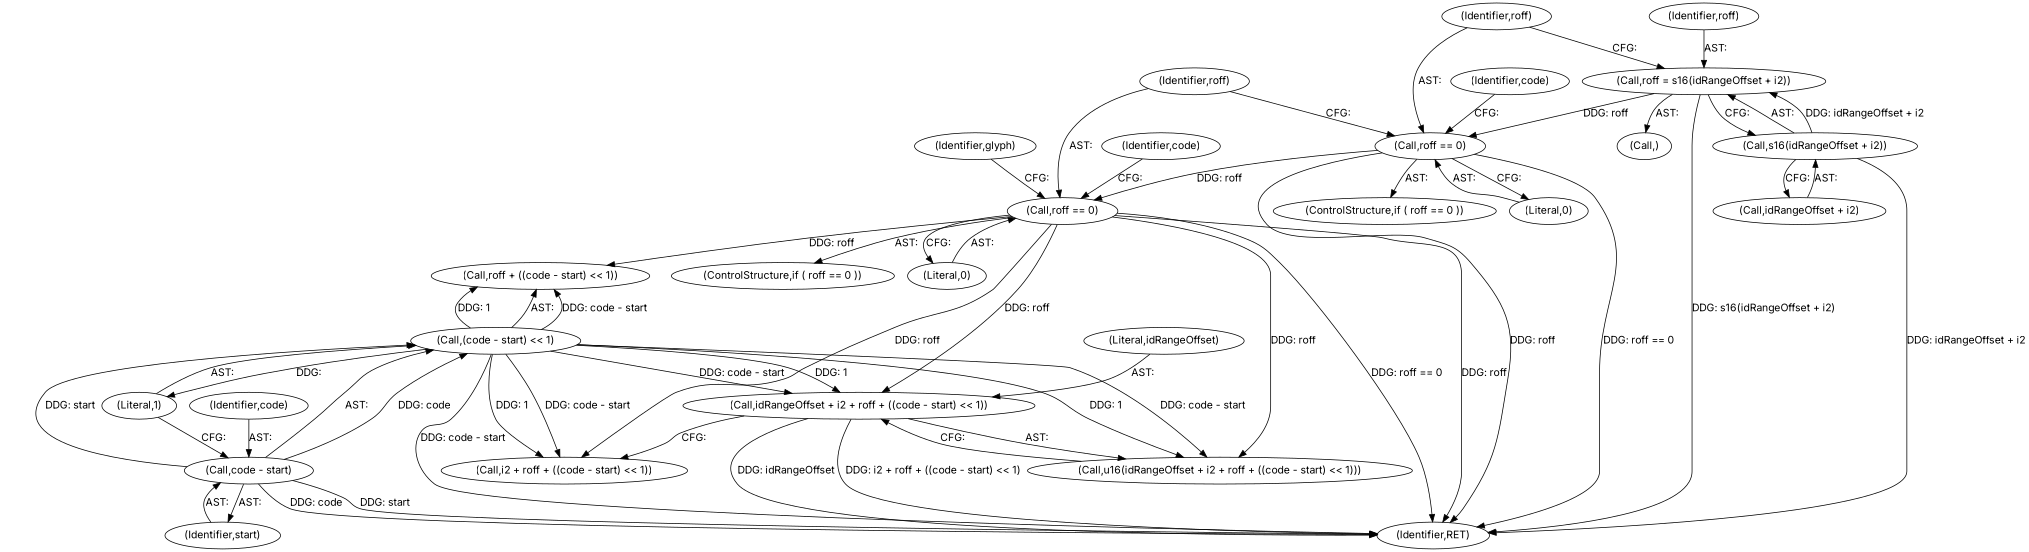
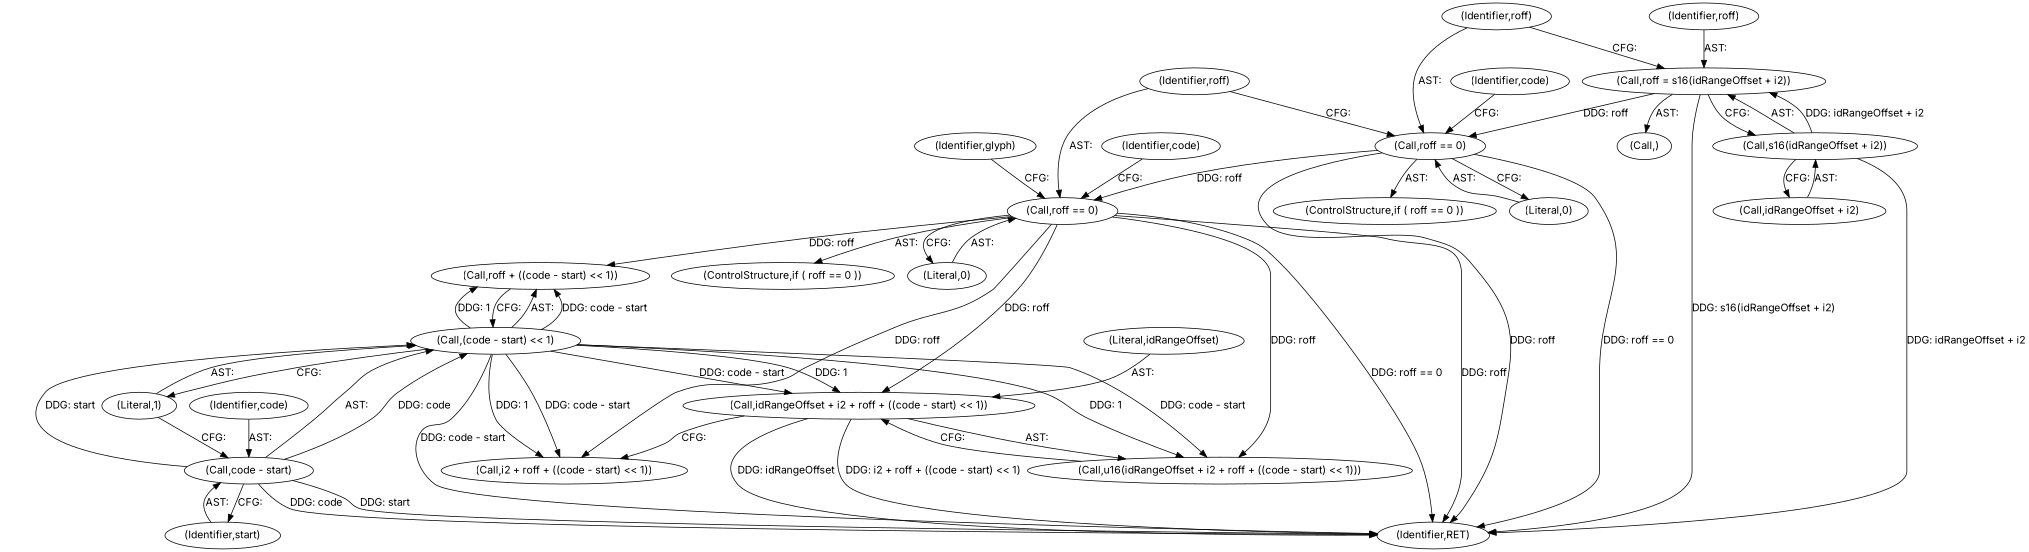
none -> (497, 302)
(310, 373) -> (310, 373)
(251, 503) -> (251, 503)
